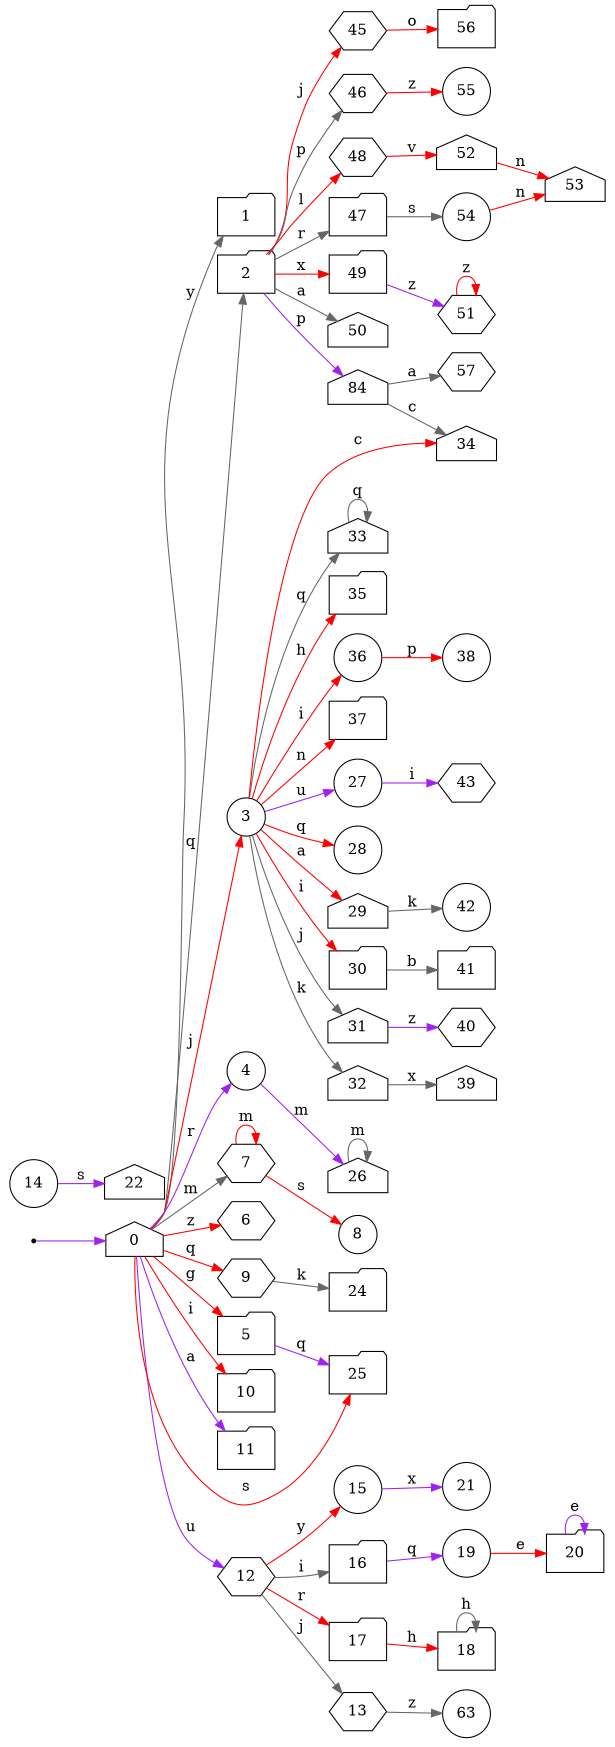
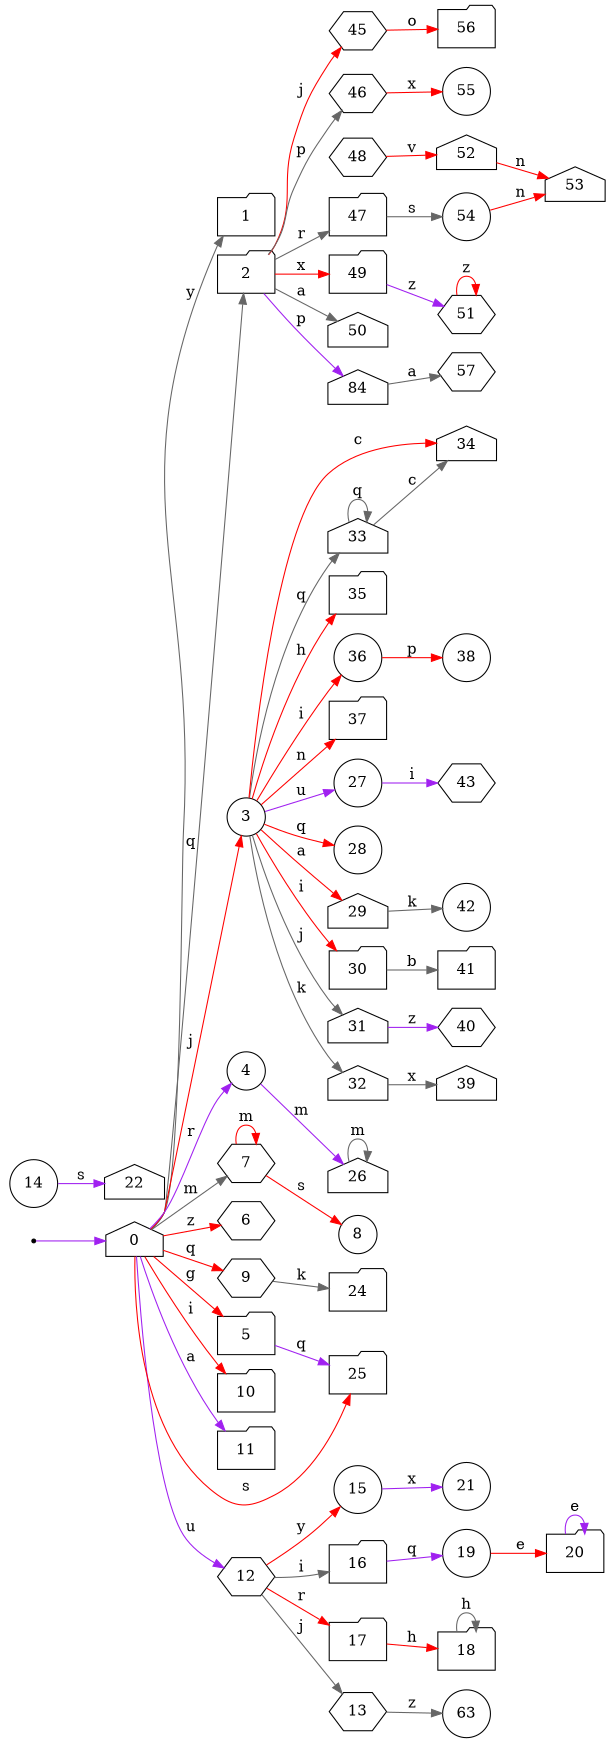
(412, 84) -> (412, 84)
(298, 217) -> none
(412, 417) -> (406, 496)
